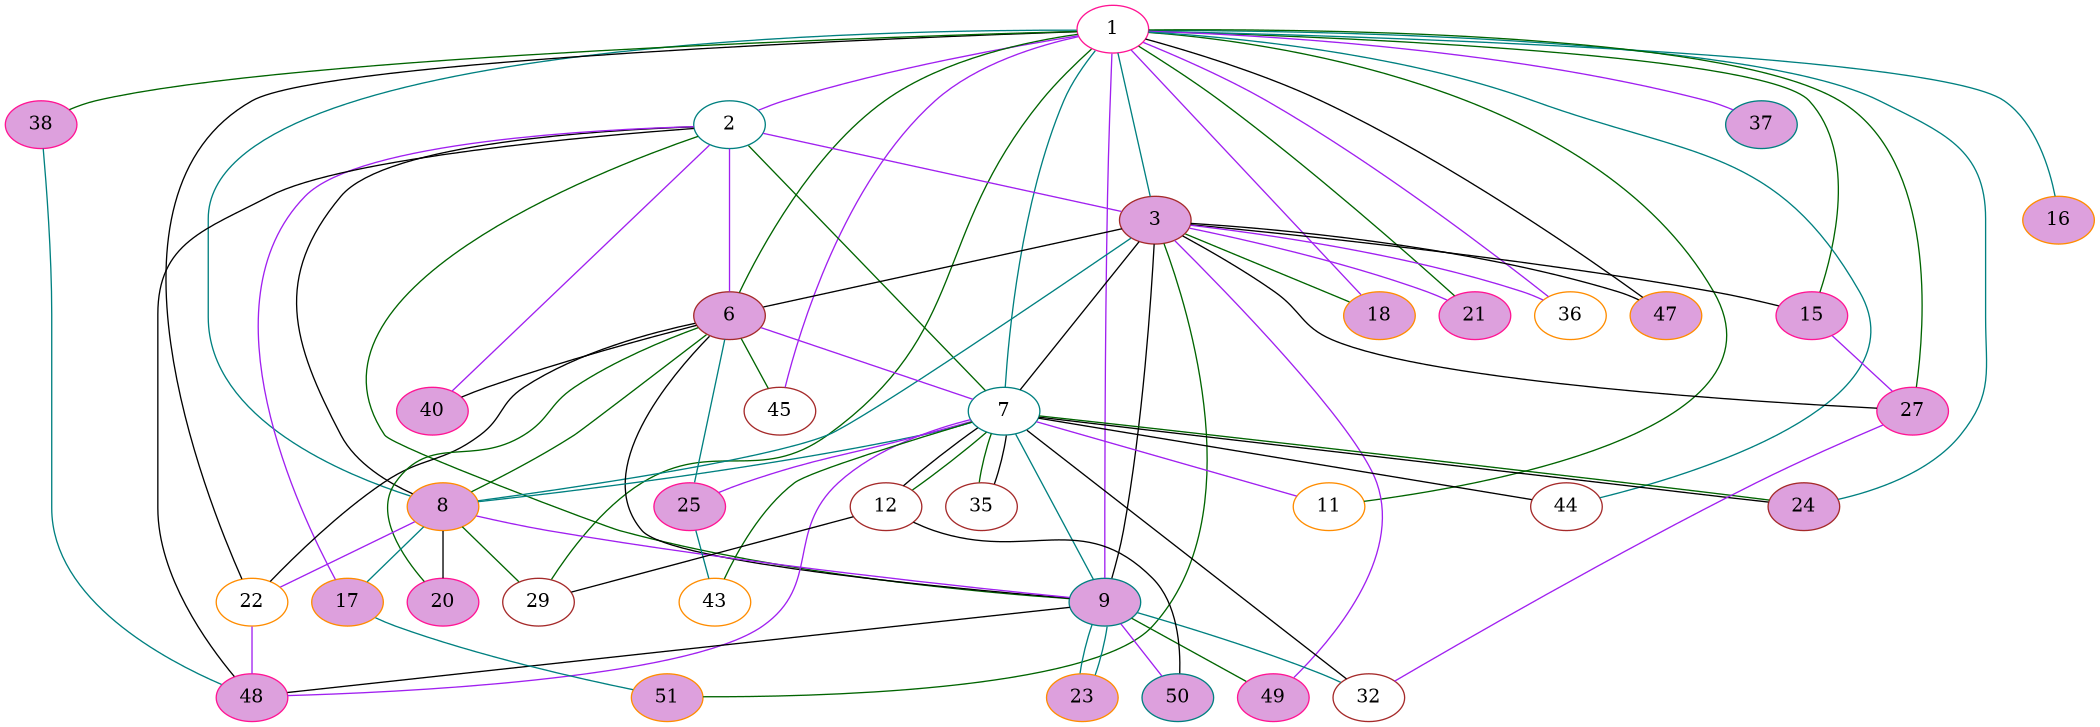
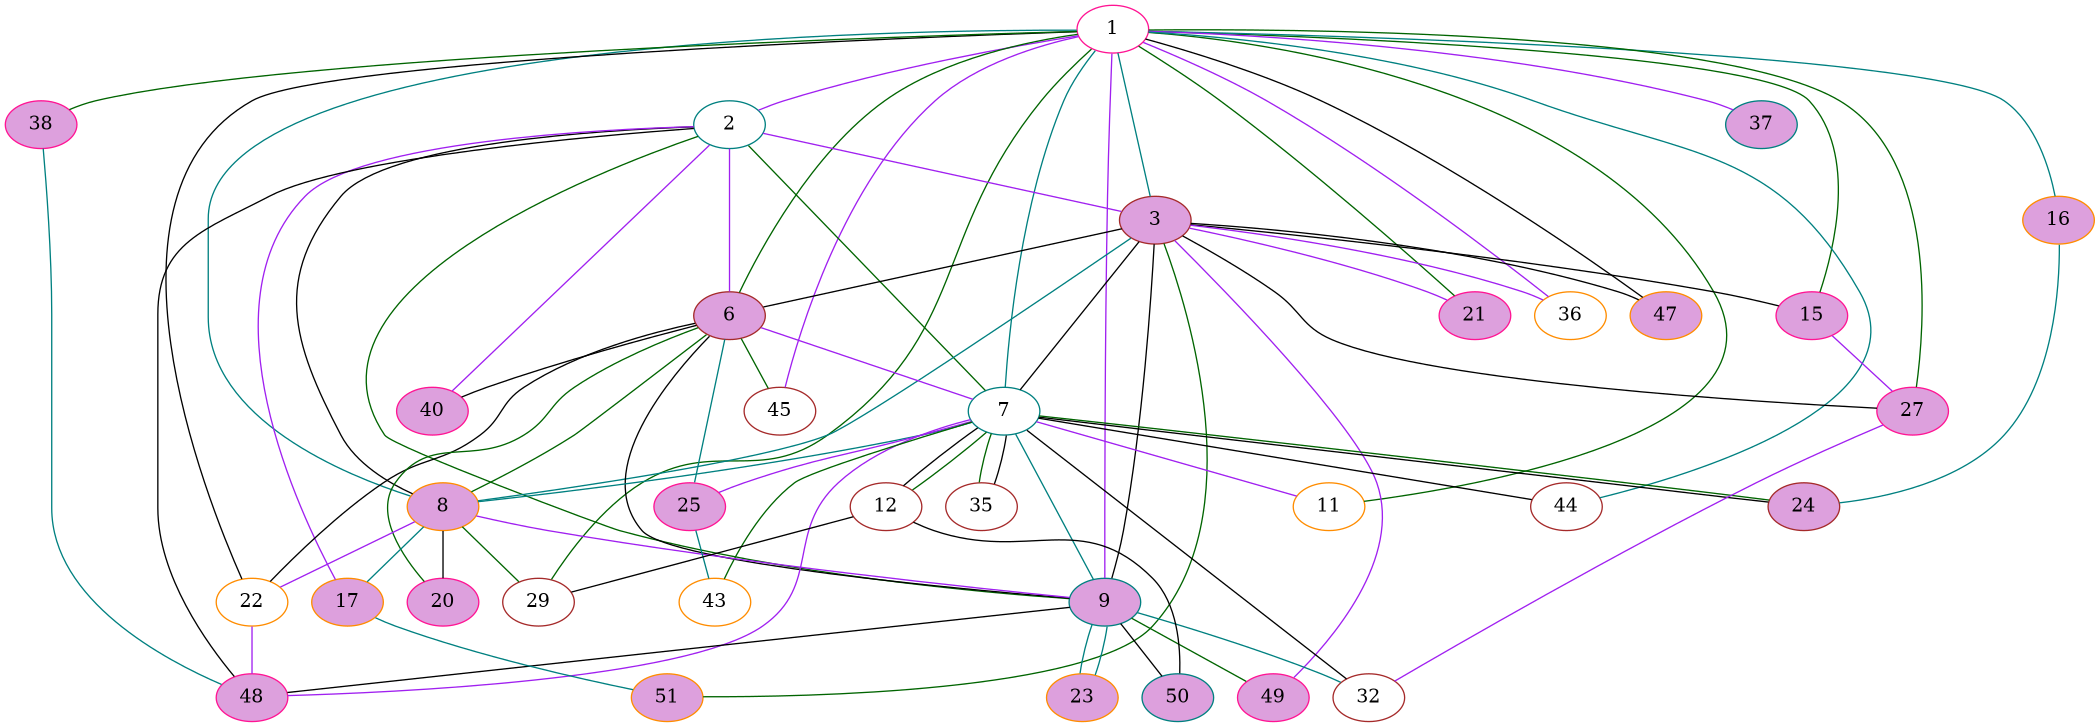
(1813, 78) -> (2010, 427)
(1379, 316) -> none
(1141, 650) -> (1141, 650)
